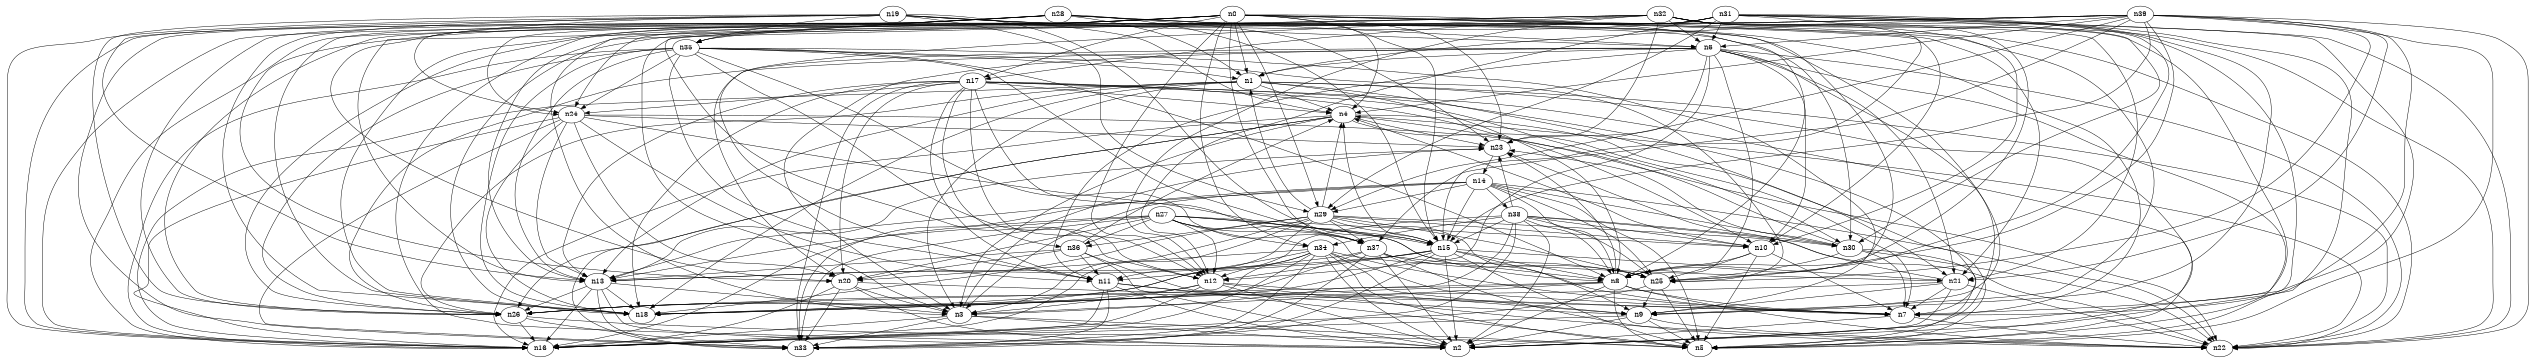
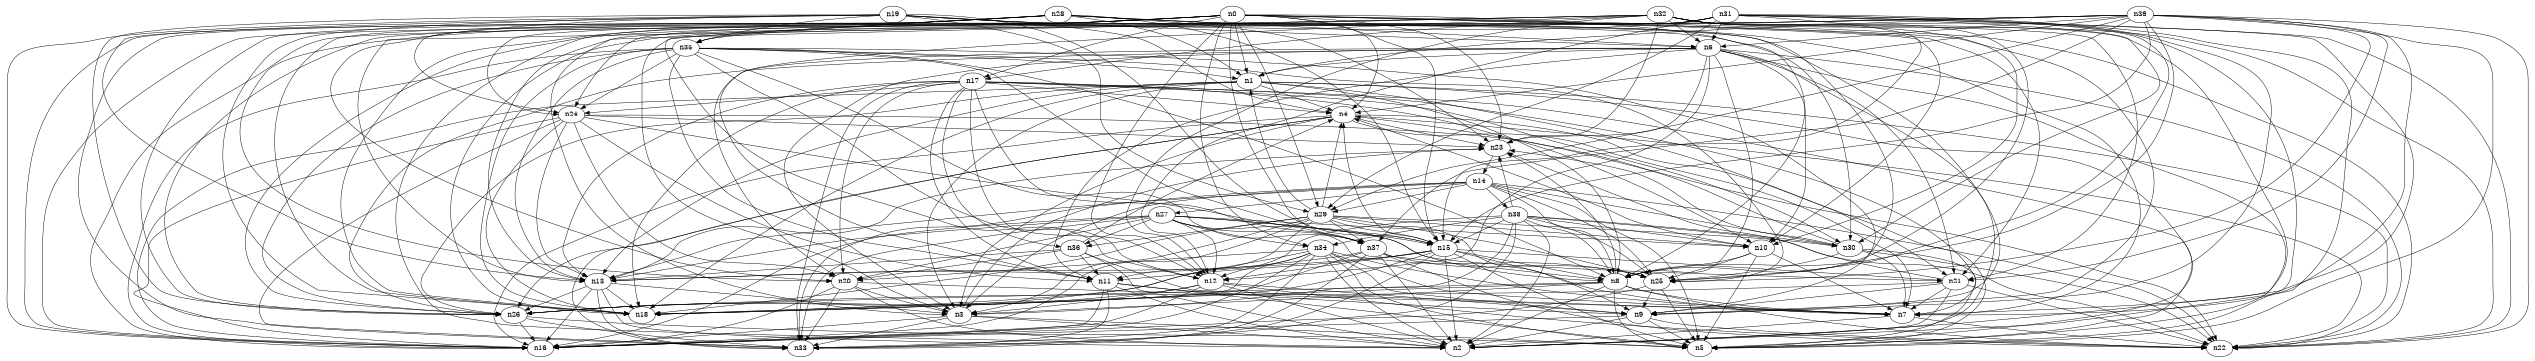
(1461, 212) -> (1330, 197)
